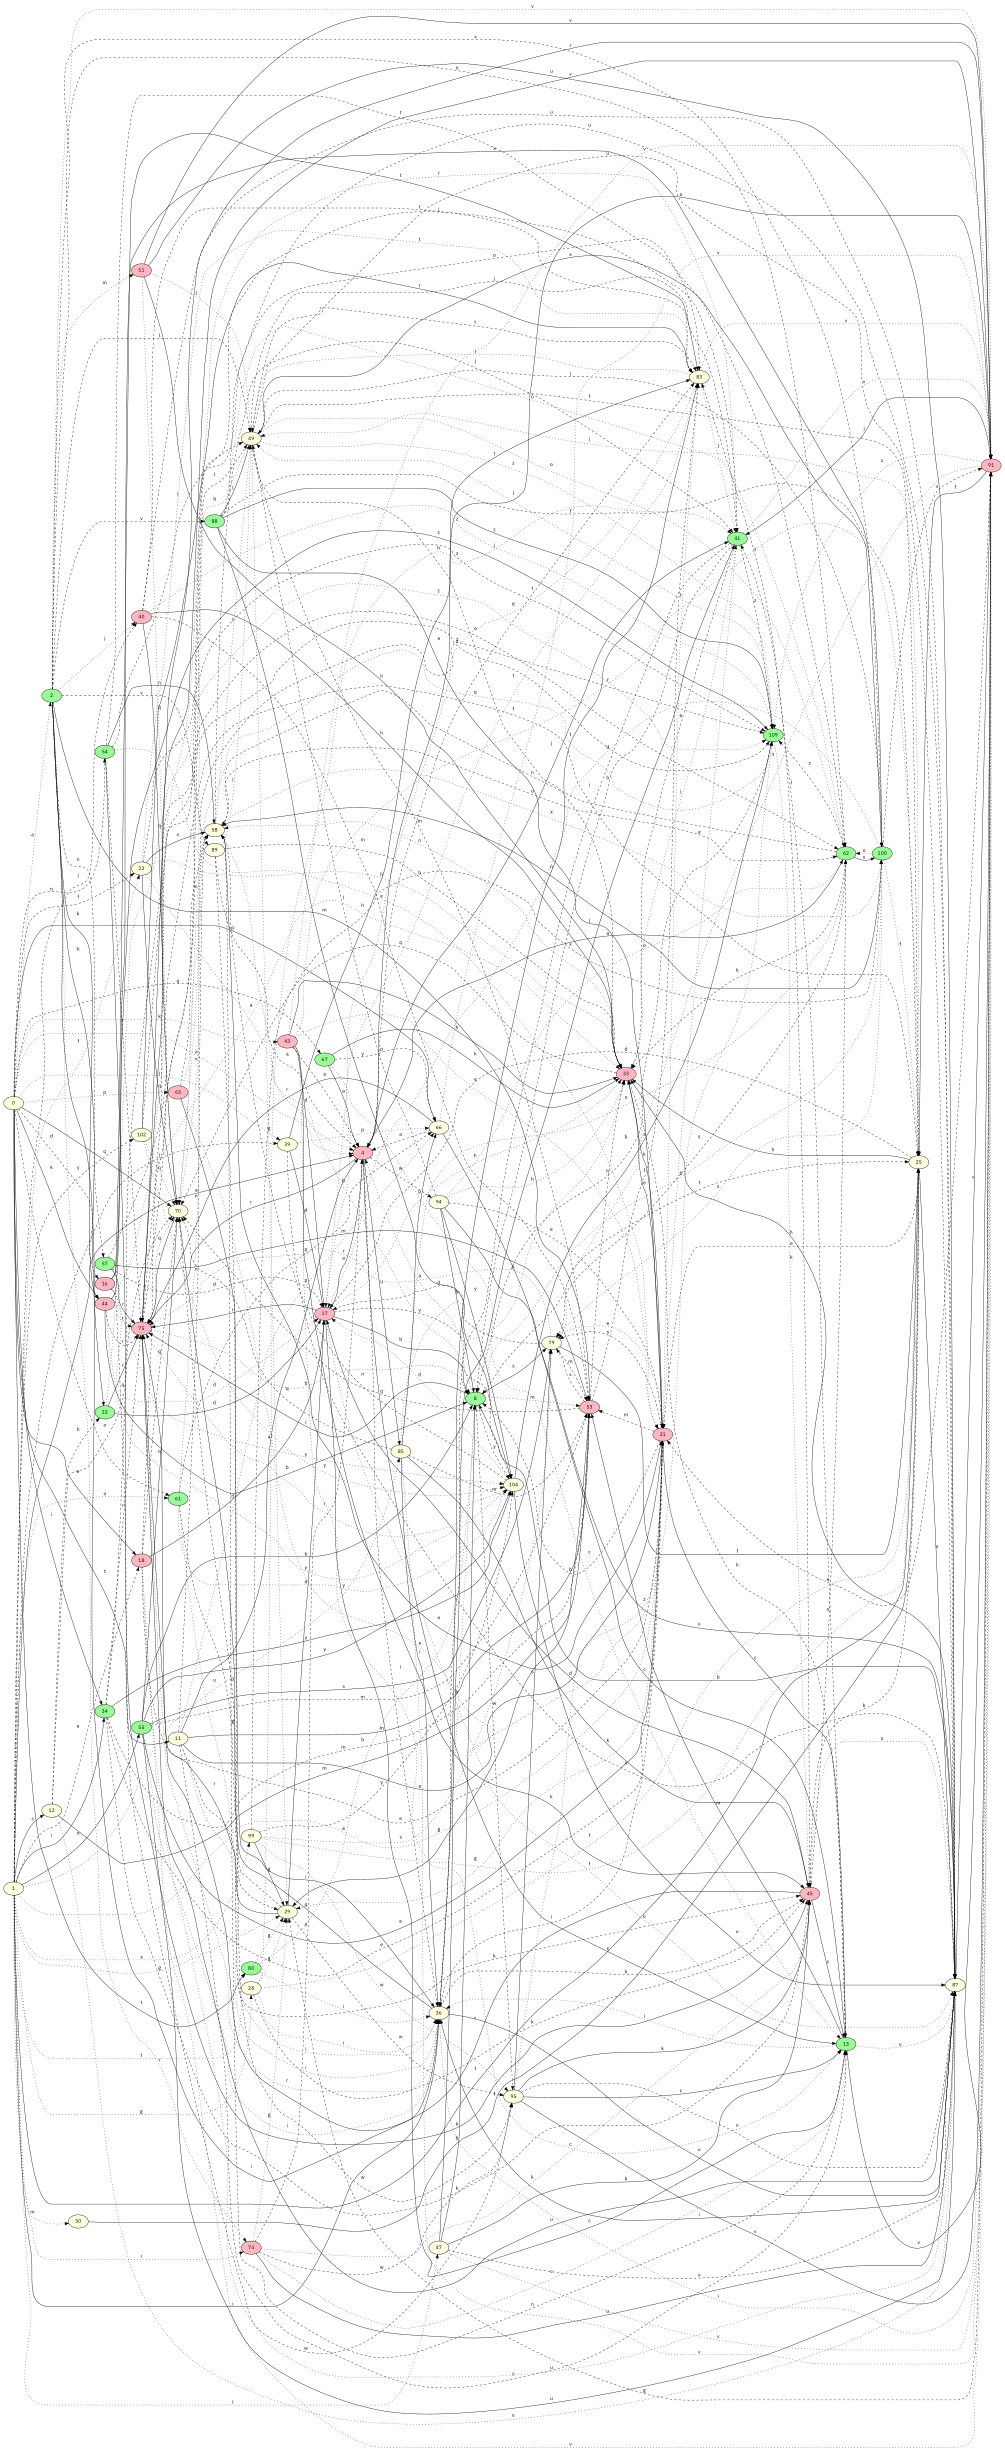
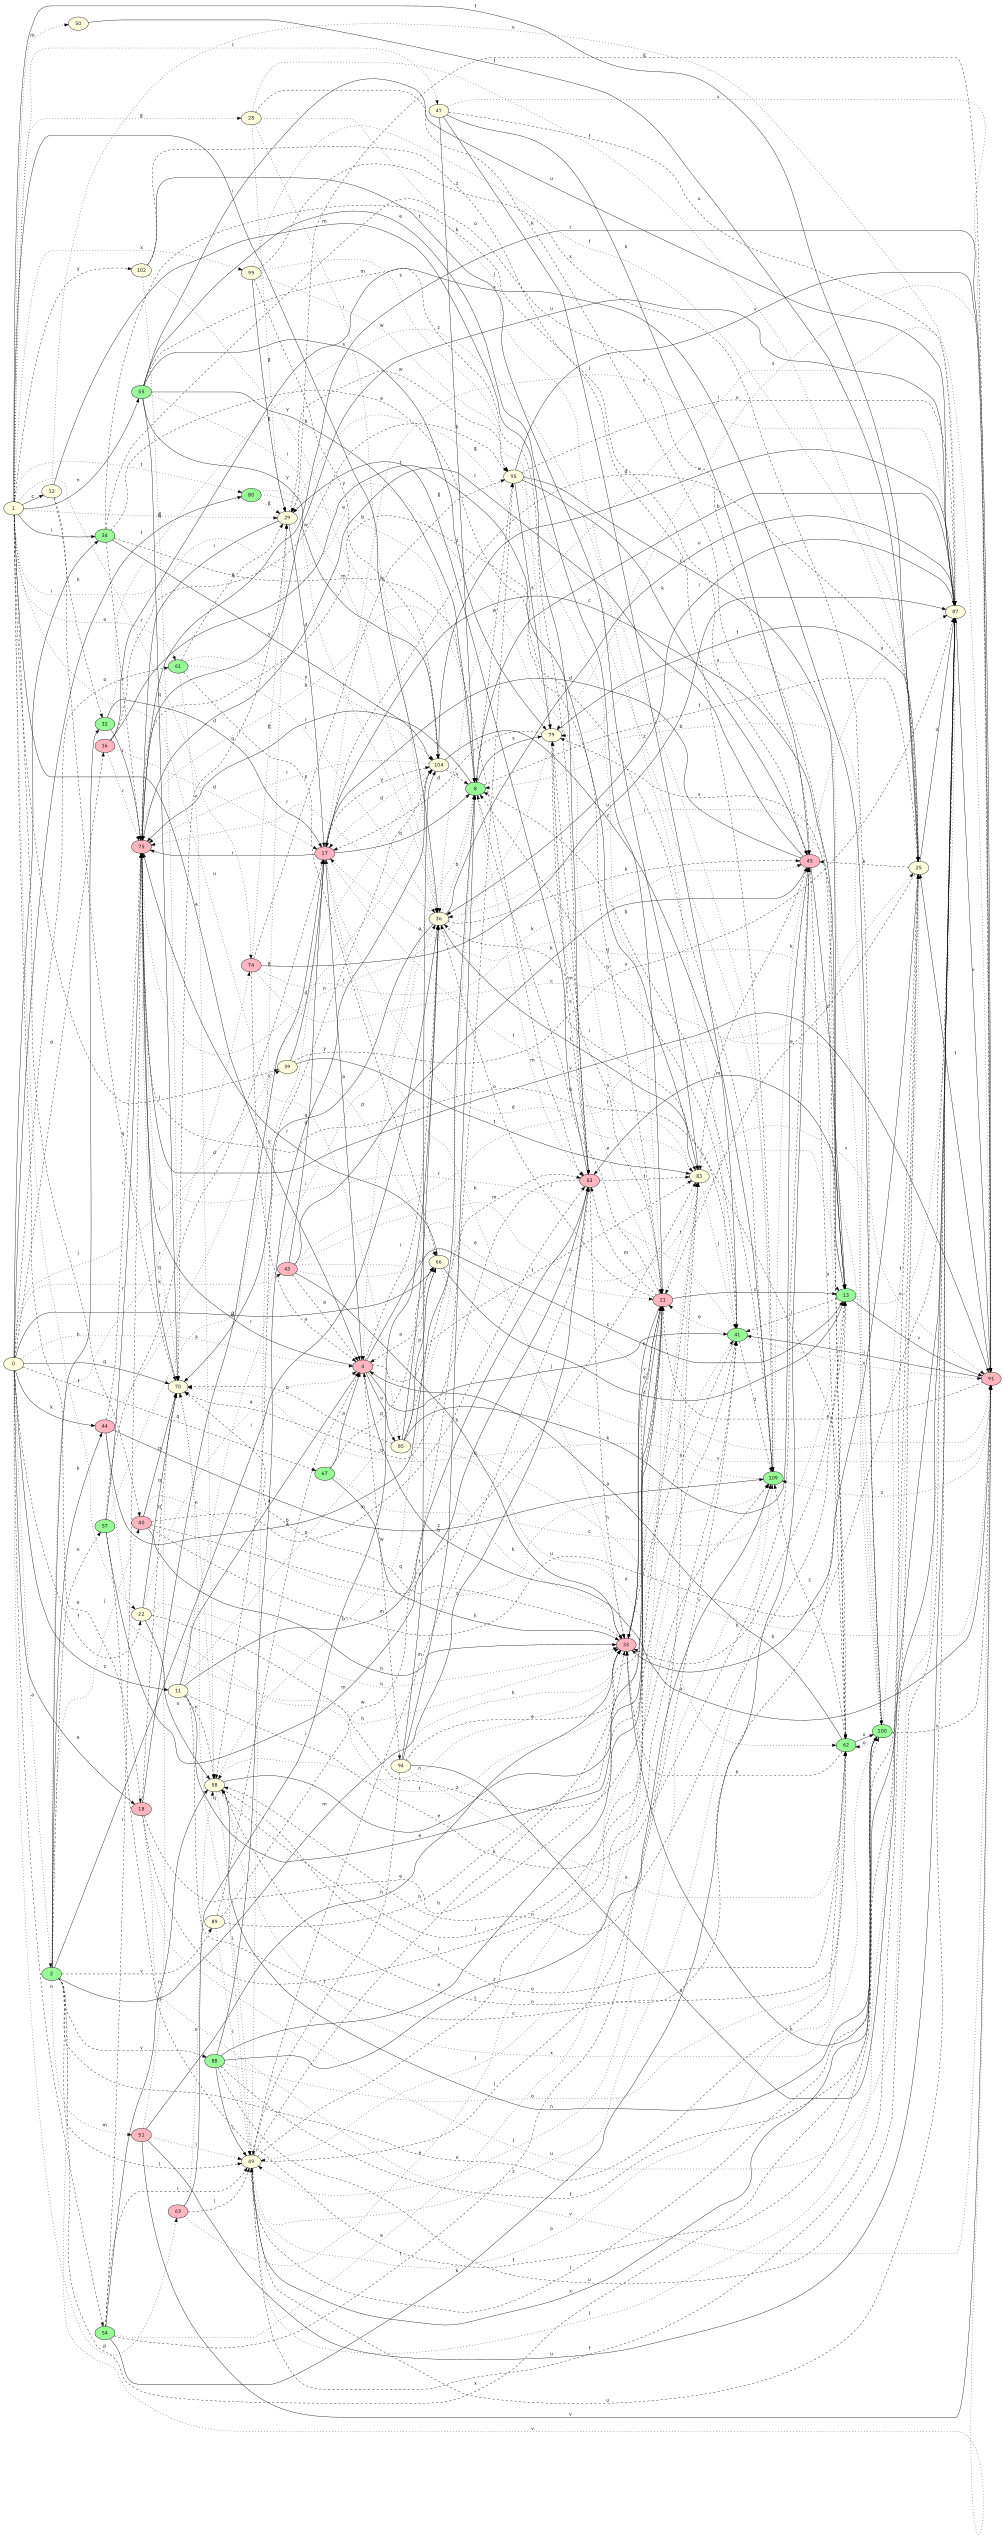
(489, 1442) -> (457, 777)
